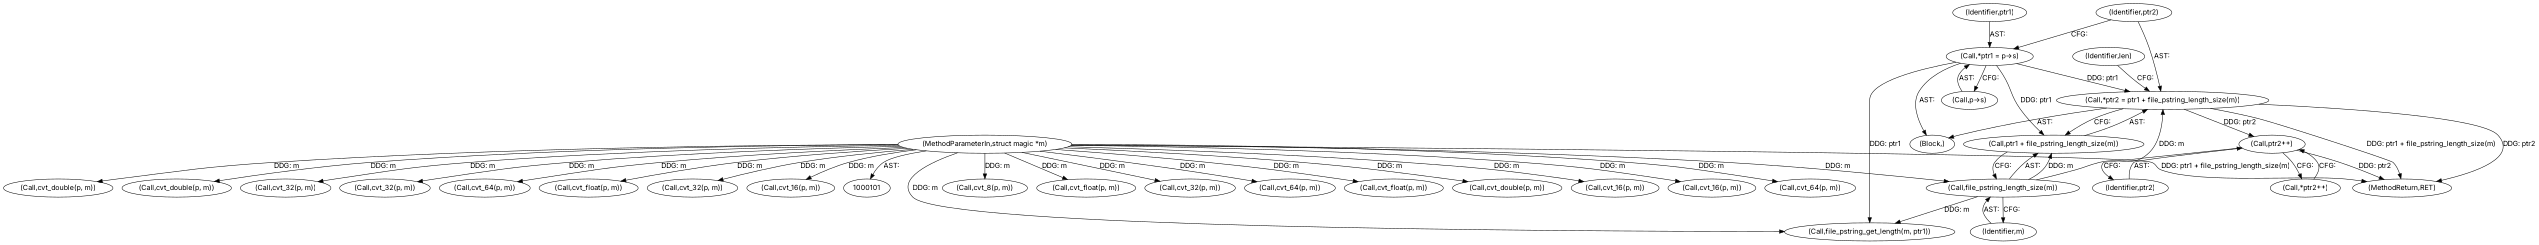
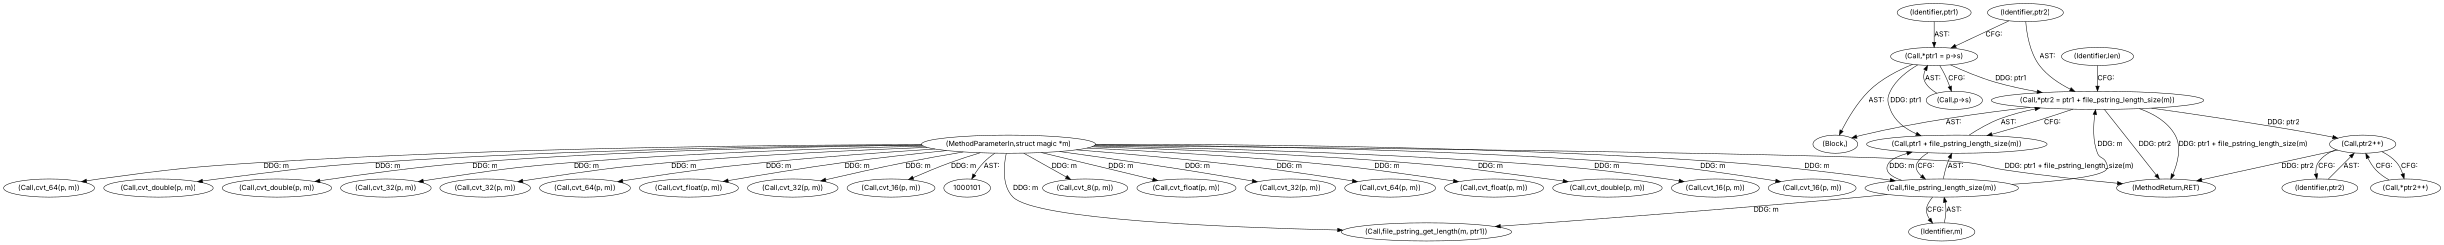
(1870, 110) -> none
